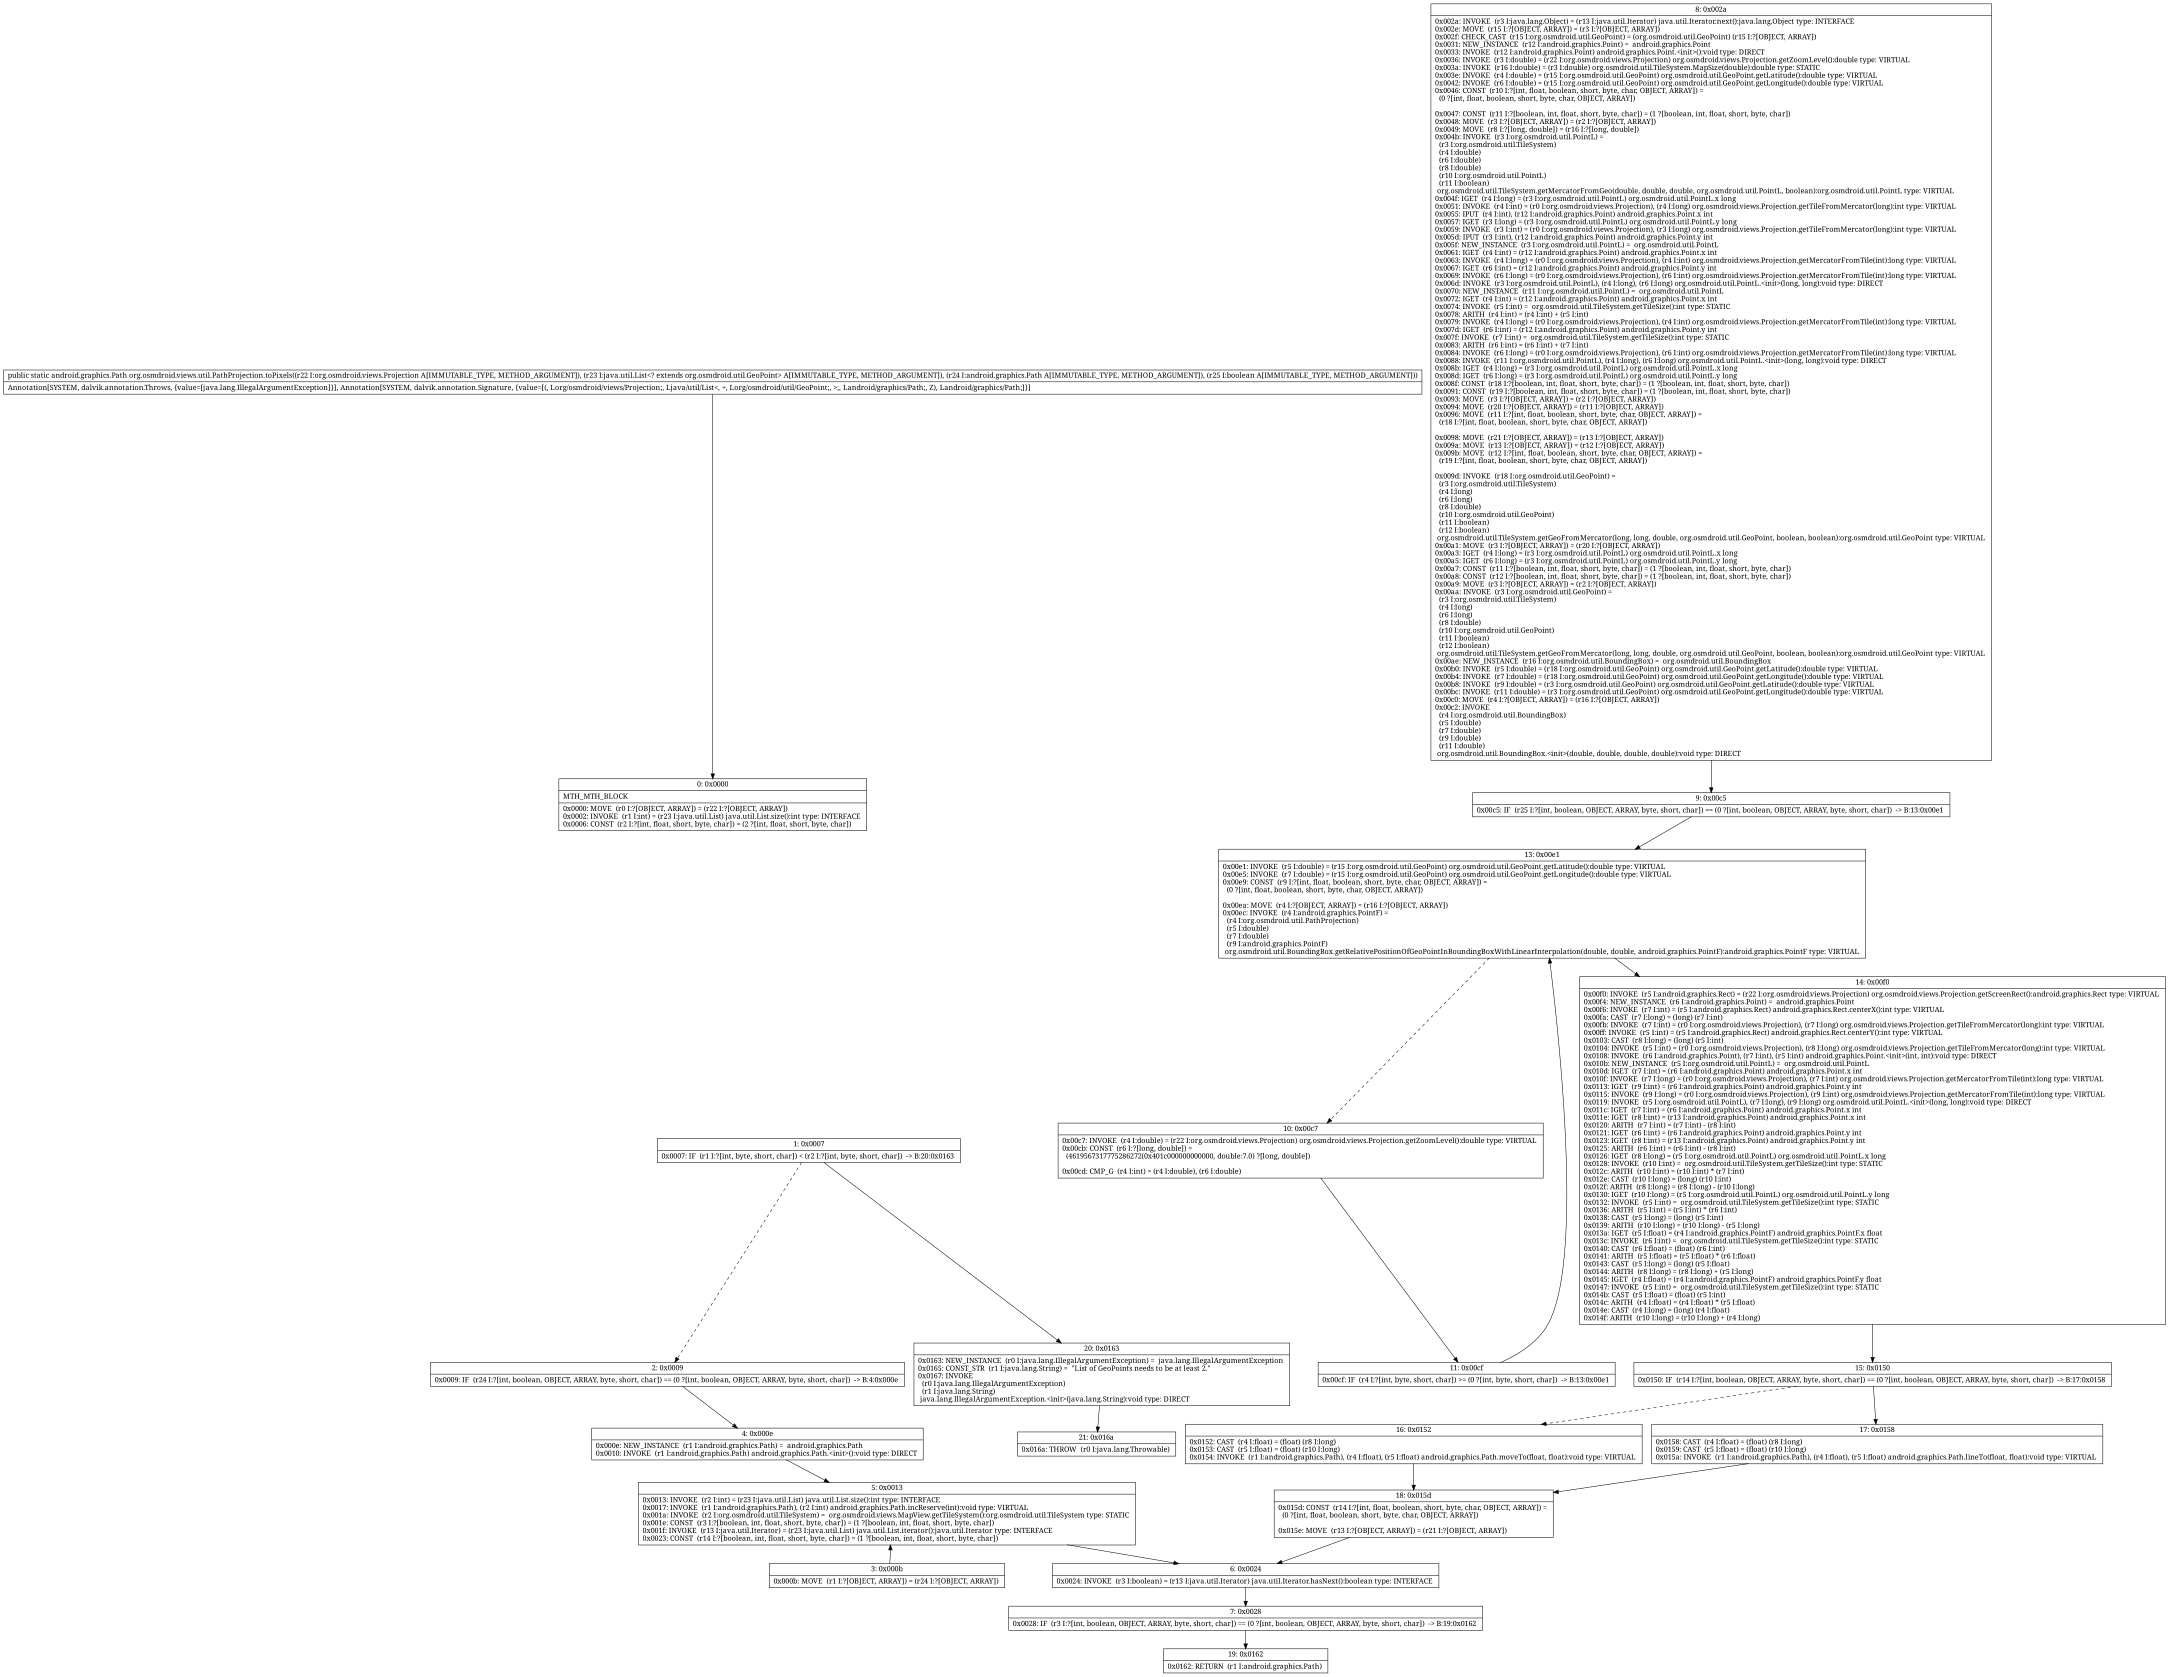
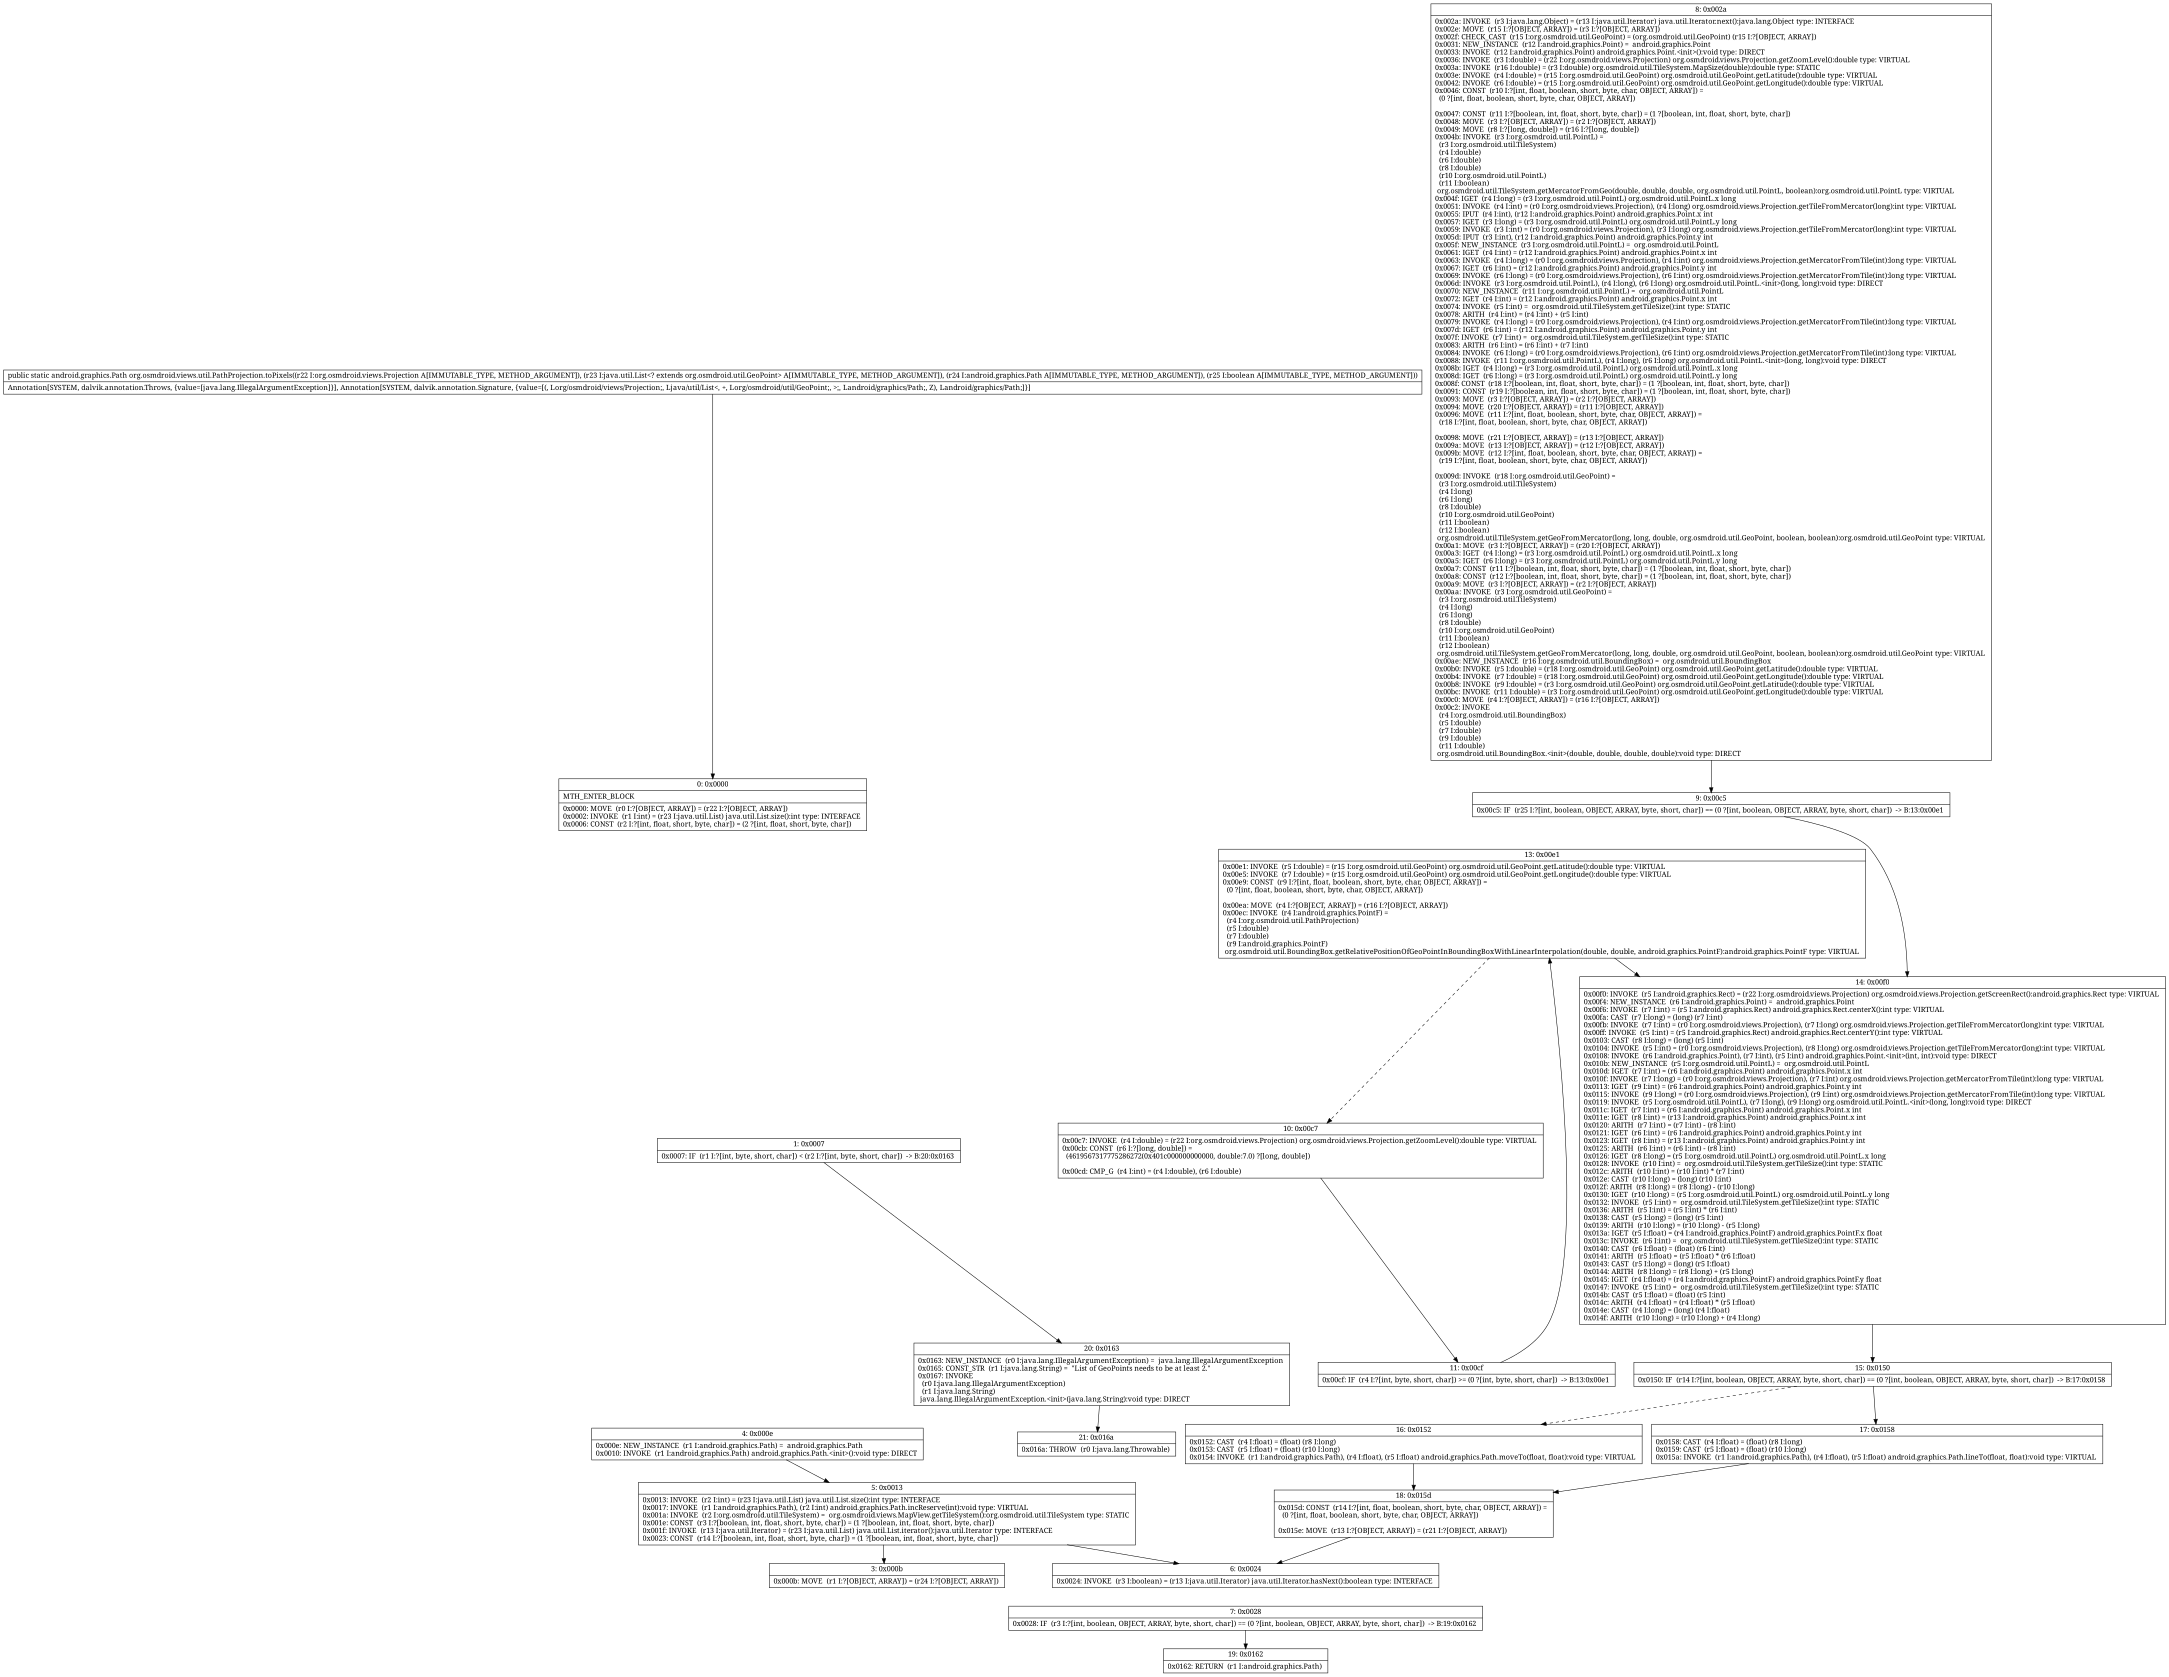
(596, 797) -> (599, 797)
(1666, 832) -> (1881, 864)
(668, 1374) -> none
(890, 1557) -> (884, 1552)
(1246, 1594) -> none
